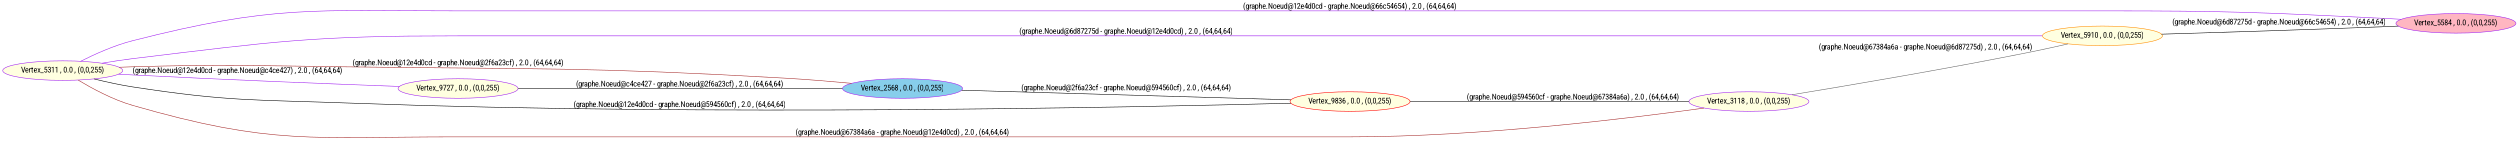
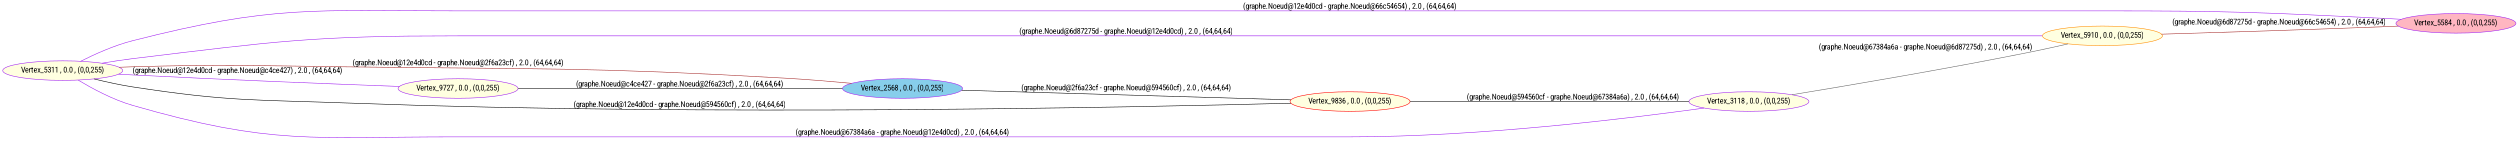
(2280, 30) -> (2280, 30)
(887, 137) -> (887, 137)
